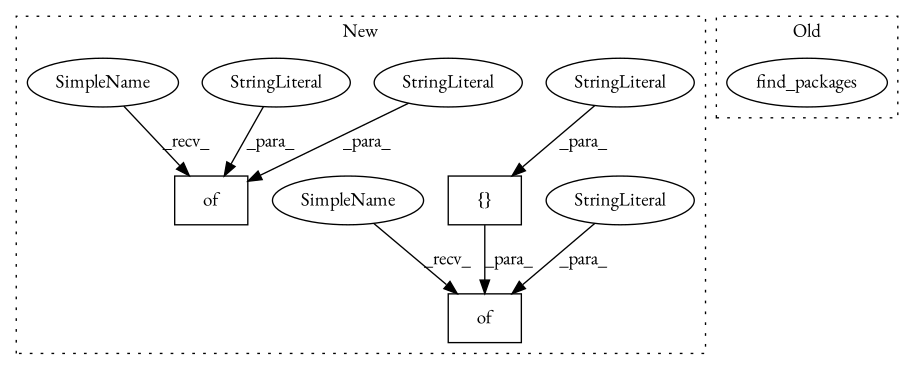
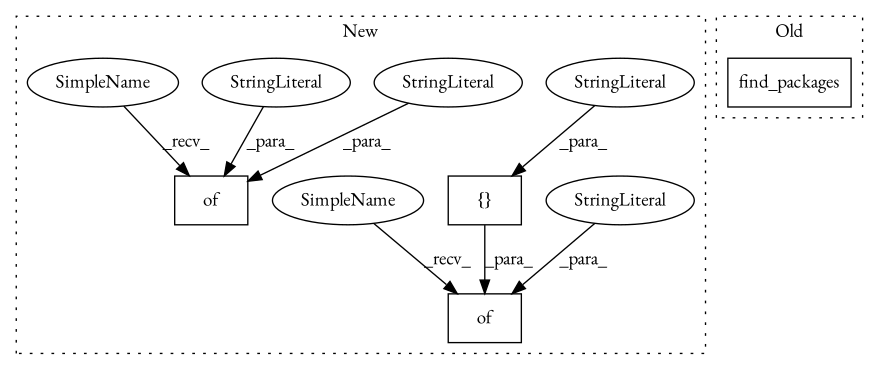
(807, 83) -> (789, 83)
